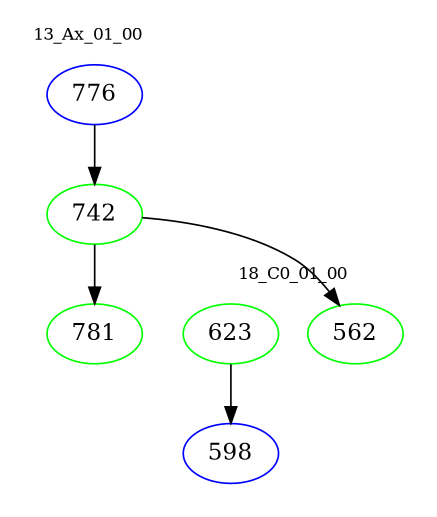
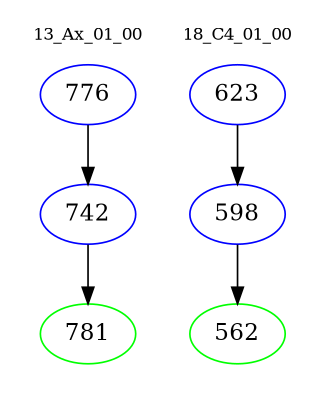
(95, 214) -> (88, 214)
(243, 237) -> (238, 266)
(293, 275) -> (238, 36)
(231, 334) -> (238, 95)
